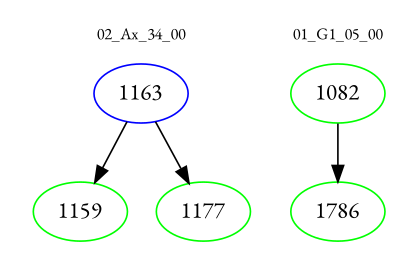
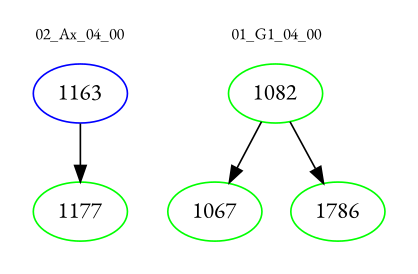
(142, 35) -> (80, 35)
(338, 35) -> (276, 35)
(80, 212) -> none
none -> (215, 212)
